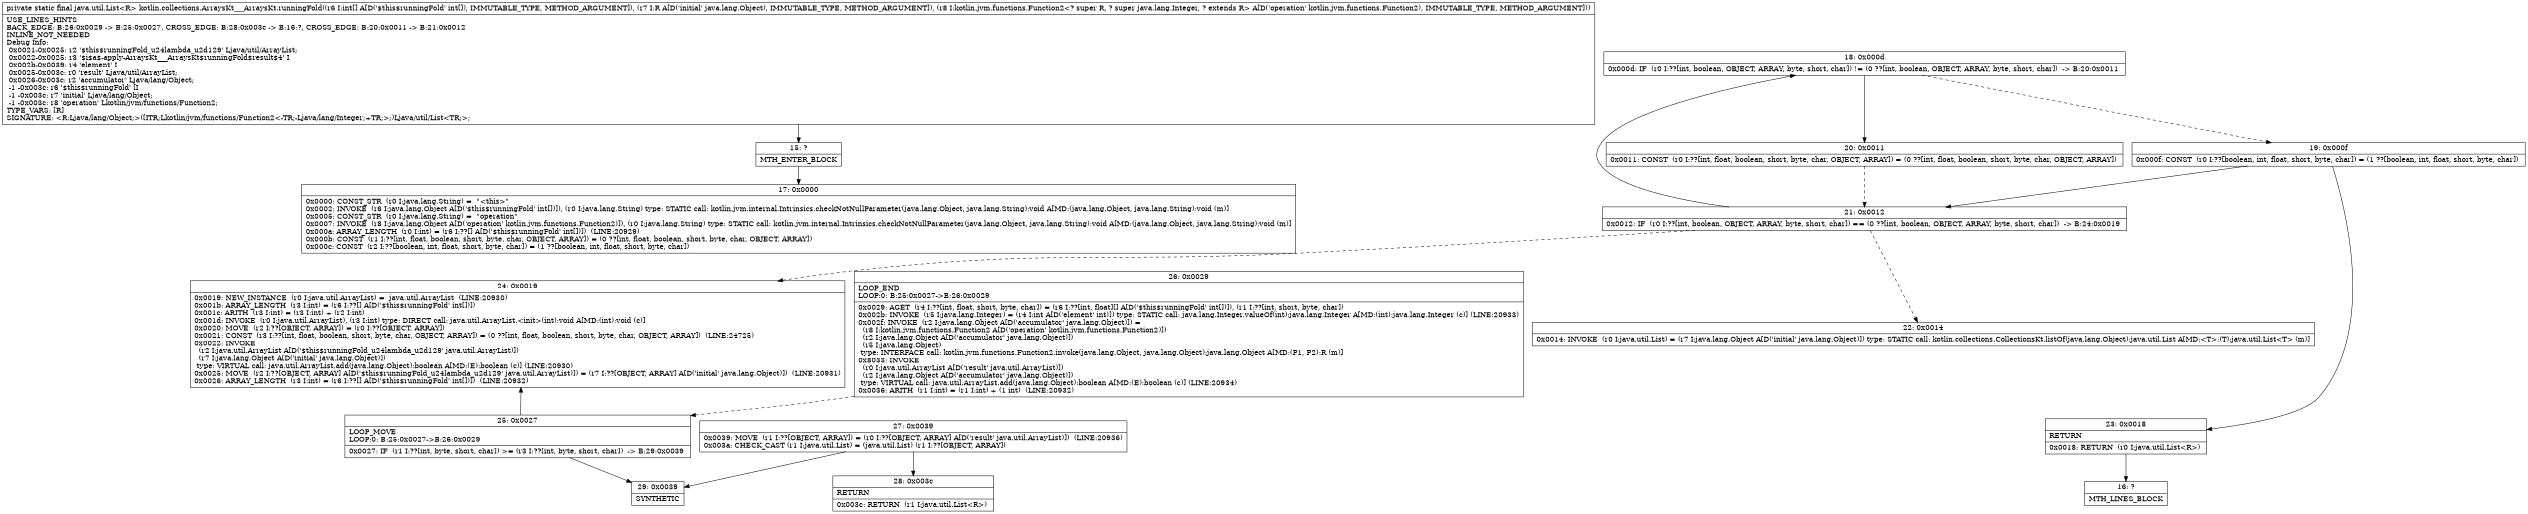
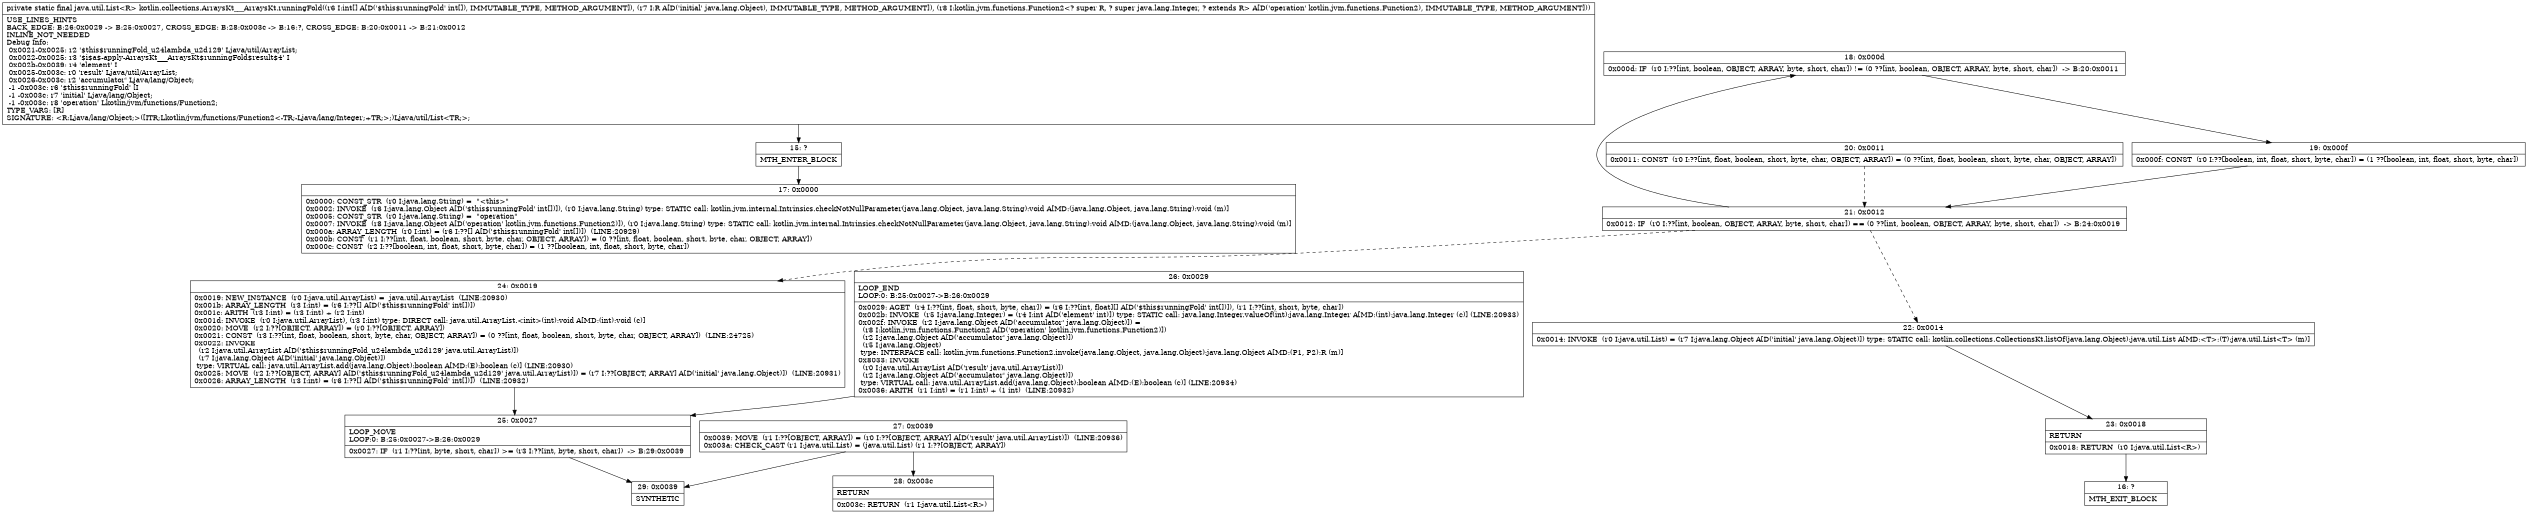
(1865, 106) -> none
(2094, 109) -> (2094, 109)
(2347, 340) -> (2017, 381)
(521, 404) -> (514, 399)
(775, 407) -> (775, 407)
(2126, 499) -> (2123, 499)
